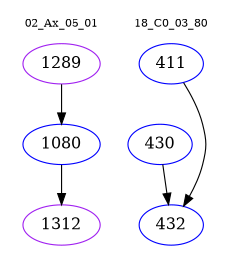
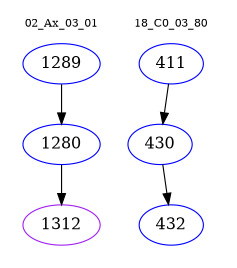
(62, 24) -> (62, 24)
(62, 64) -> (62, 64)
(205, 139) -> (167, 98)
(62, 144) -> (62, 144)
